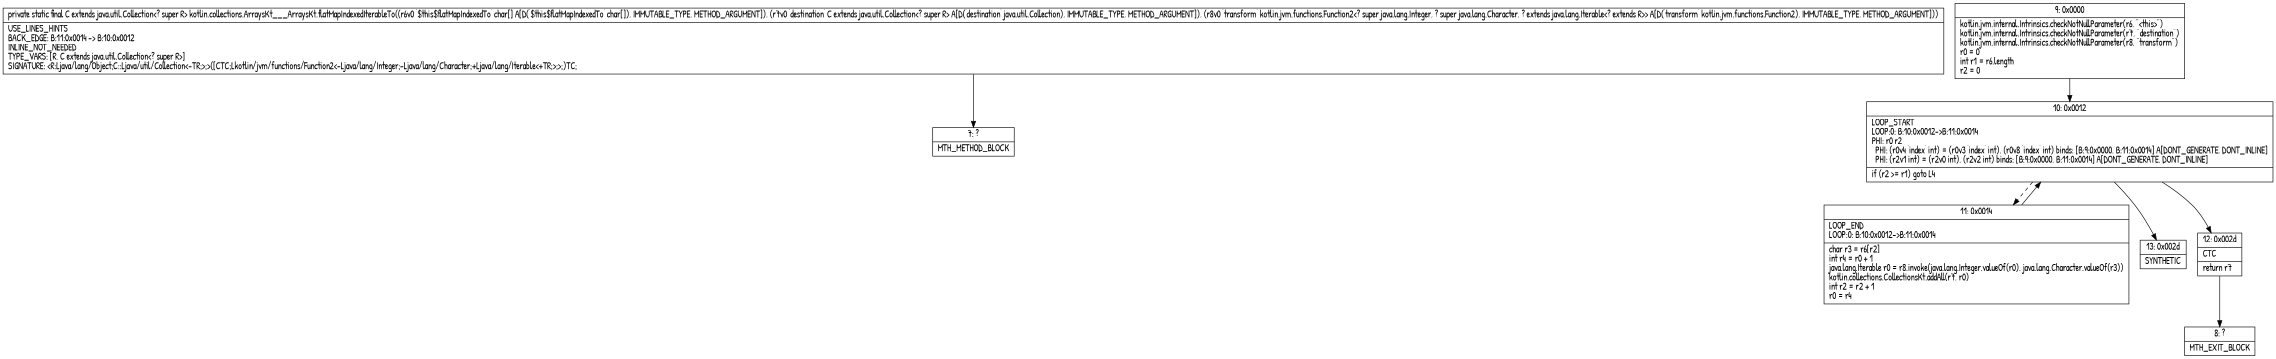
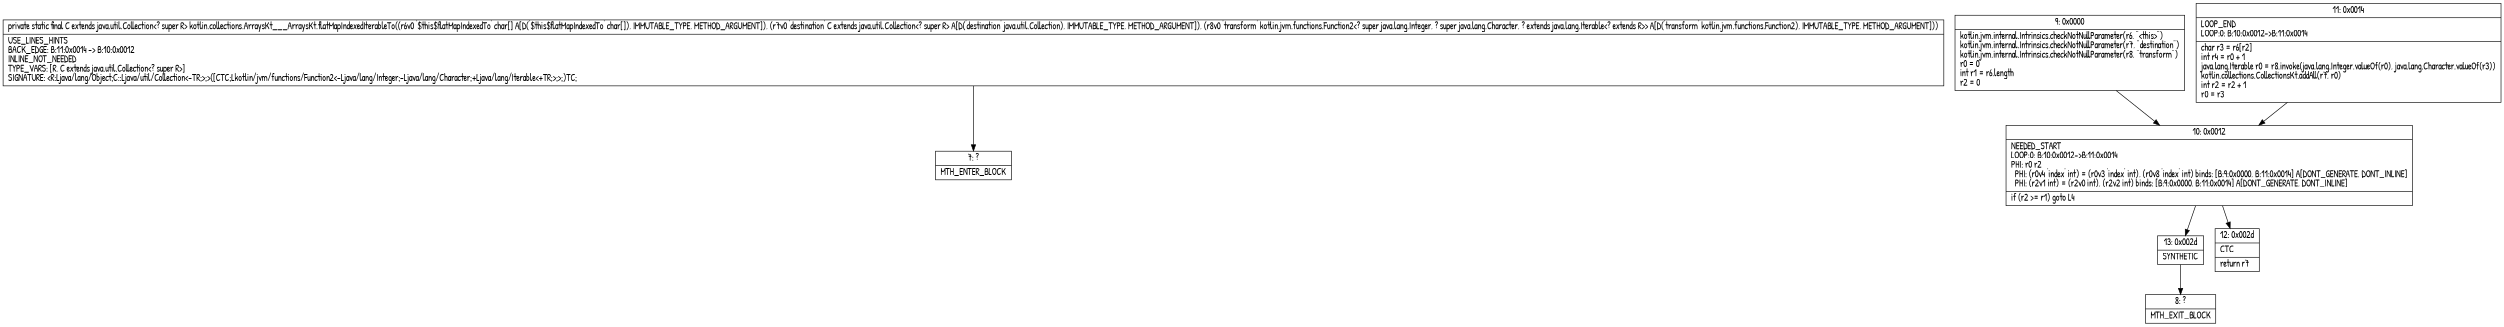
(1893, 123) -> (2036, 147)
(973, 149) -> (973, 172)
(2025, 191) -> none
(1841, 296) -> (2213, 95)
(2220, 298) -> (2181, 276)
